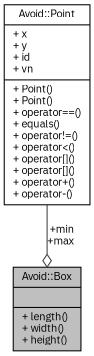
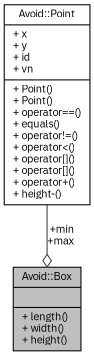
(43, 194) -> (37, 194)
